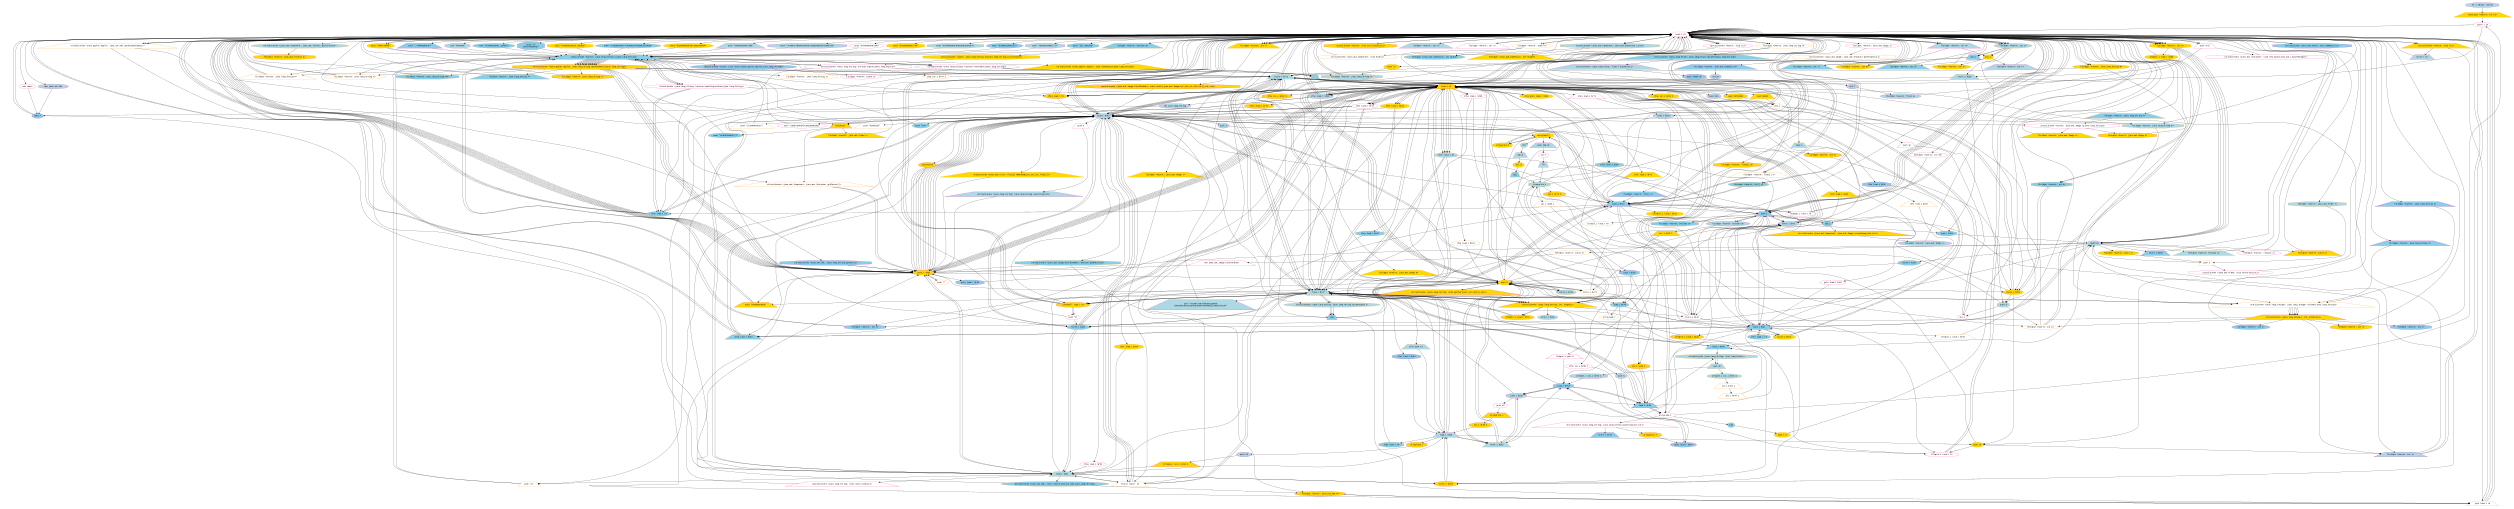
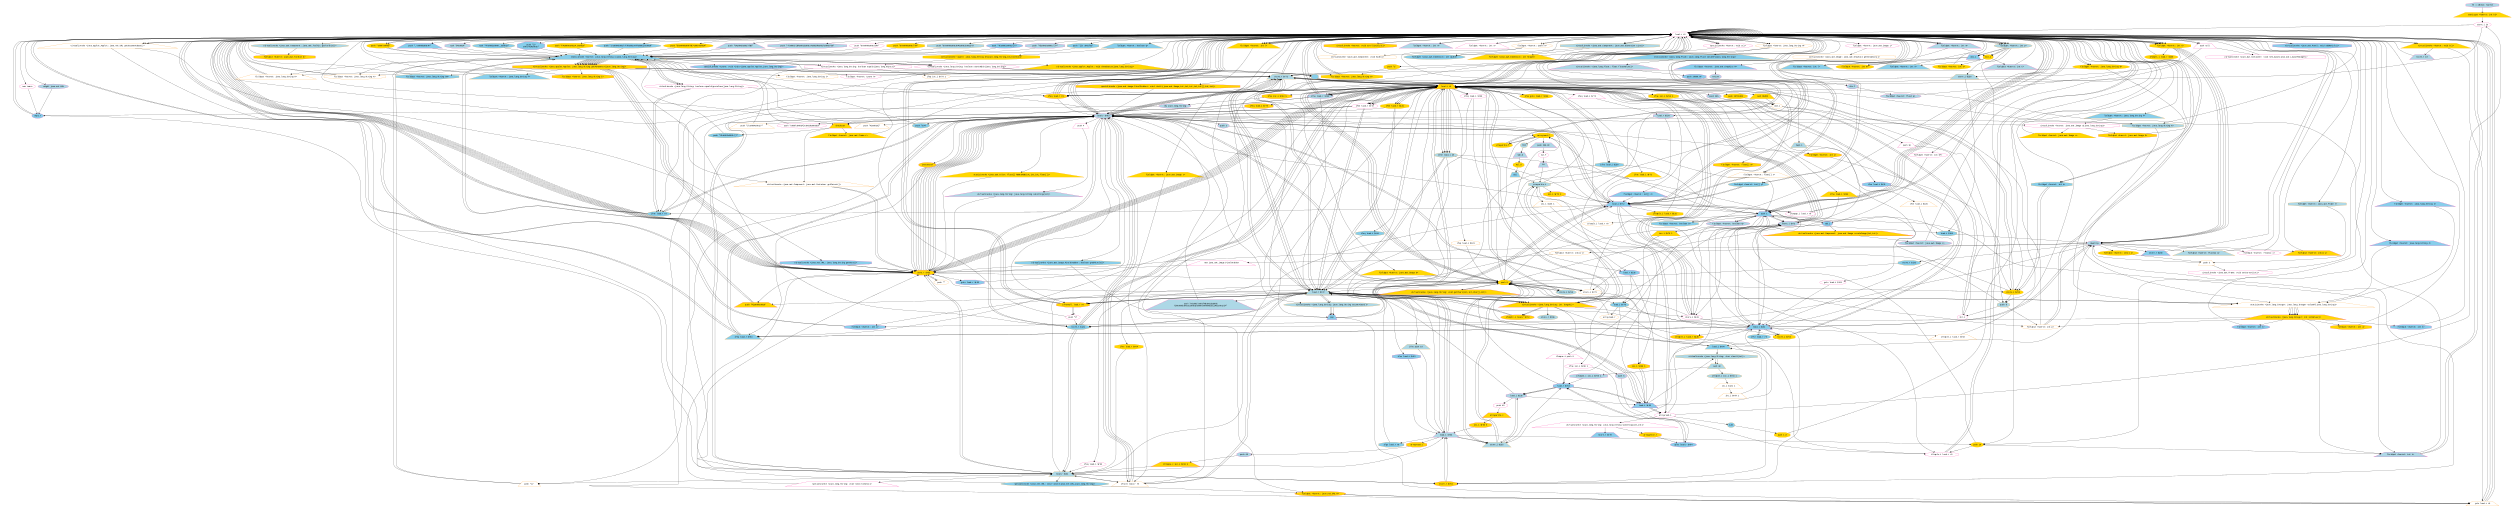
(1352, 77) -> (1352, 77)
(53, 86) -> (53, 86)
